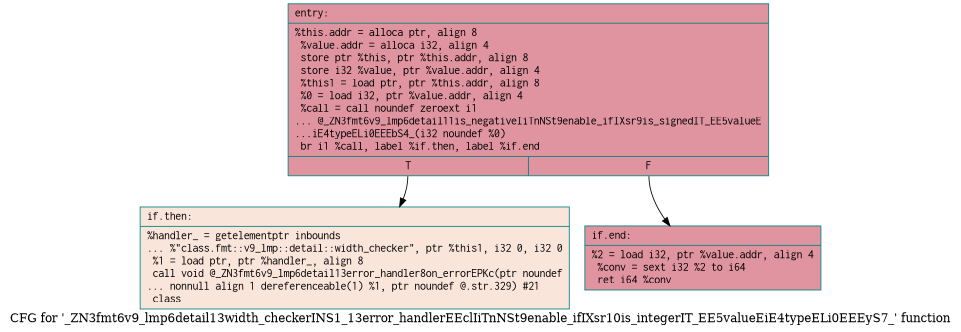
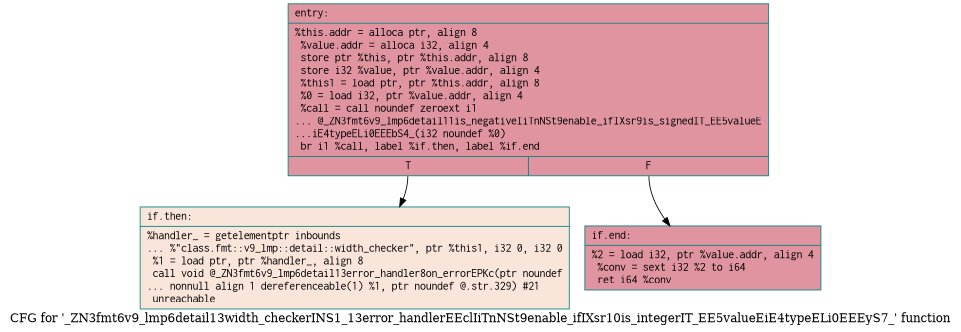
(164, 299) -> (181, 299)
